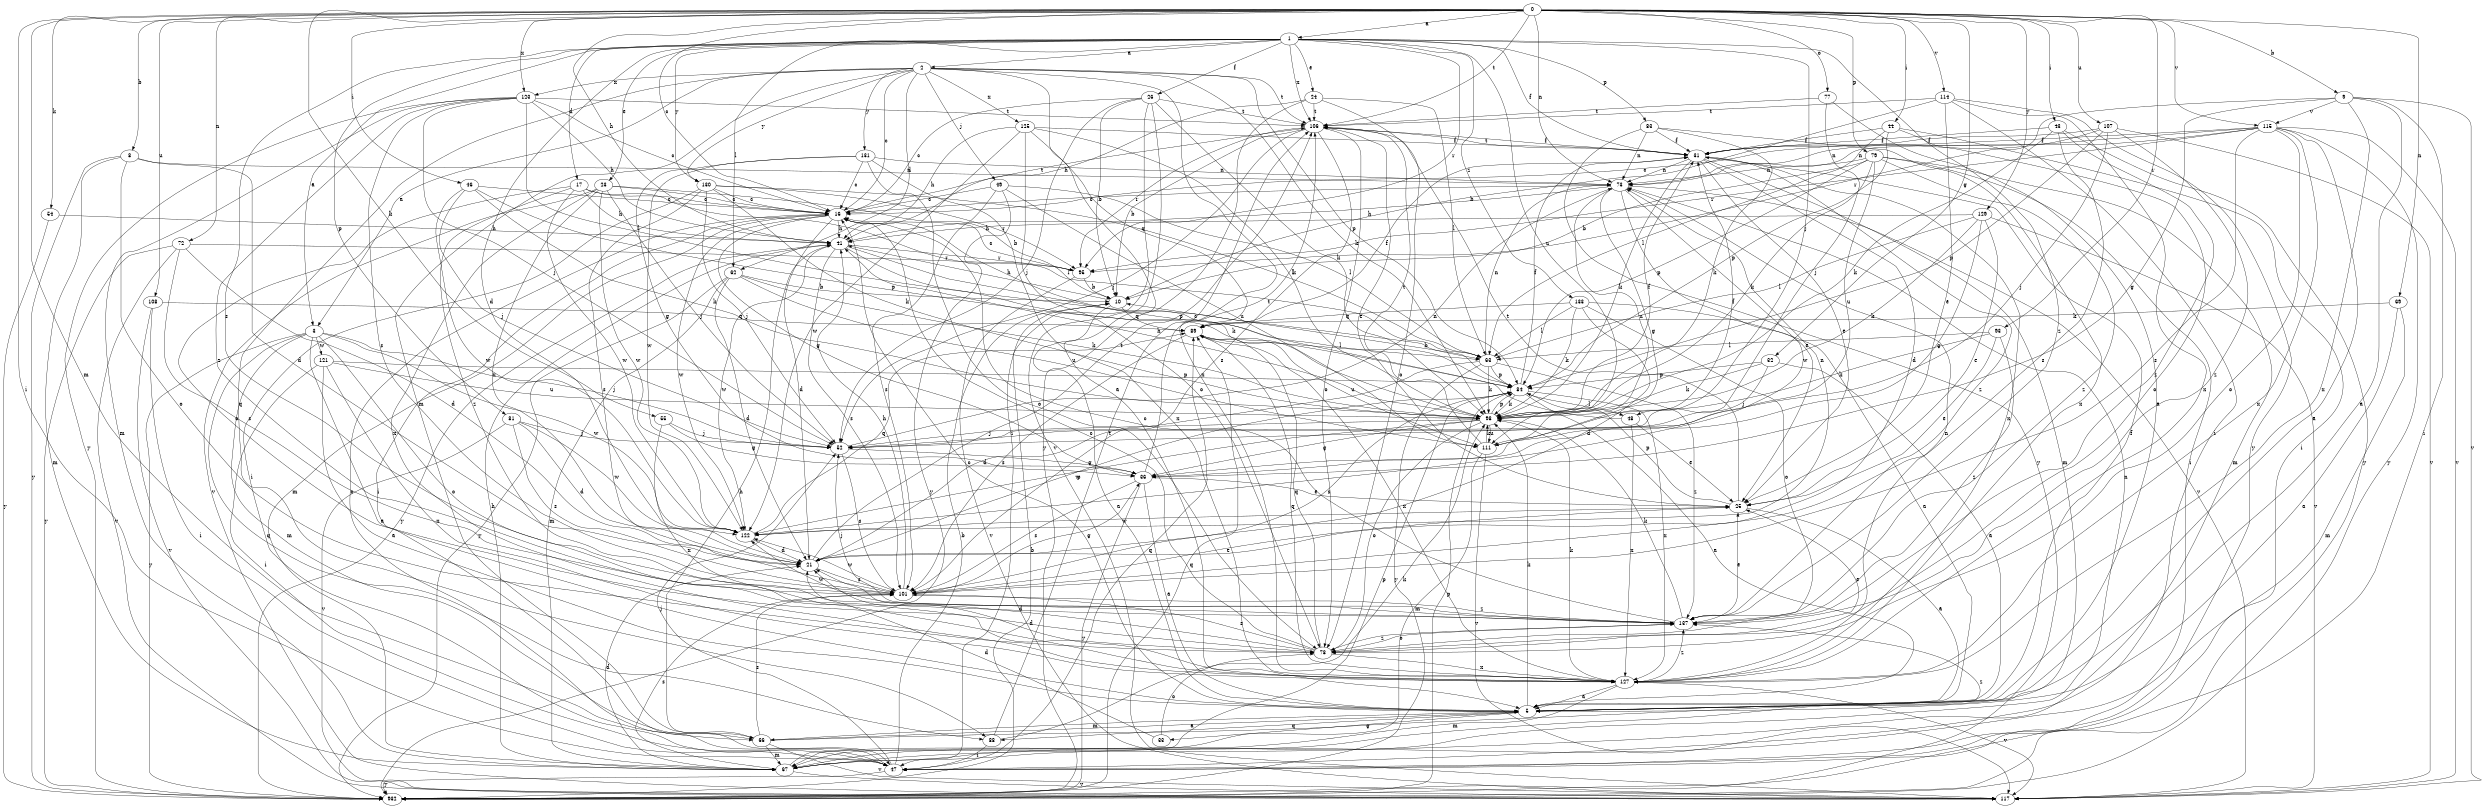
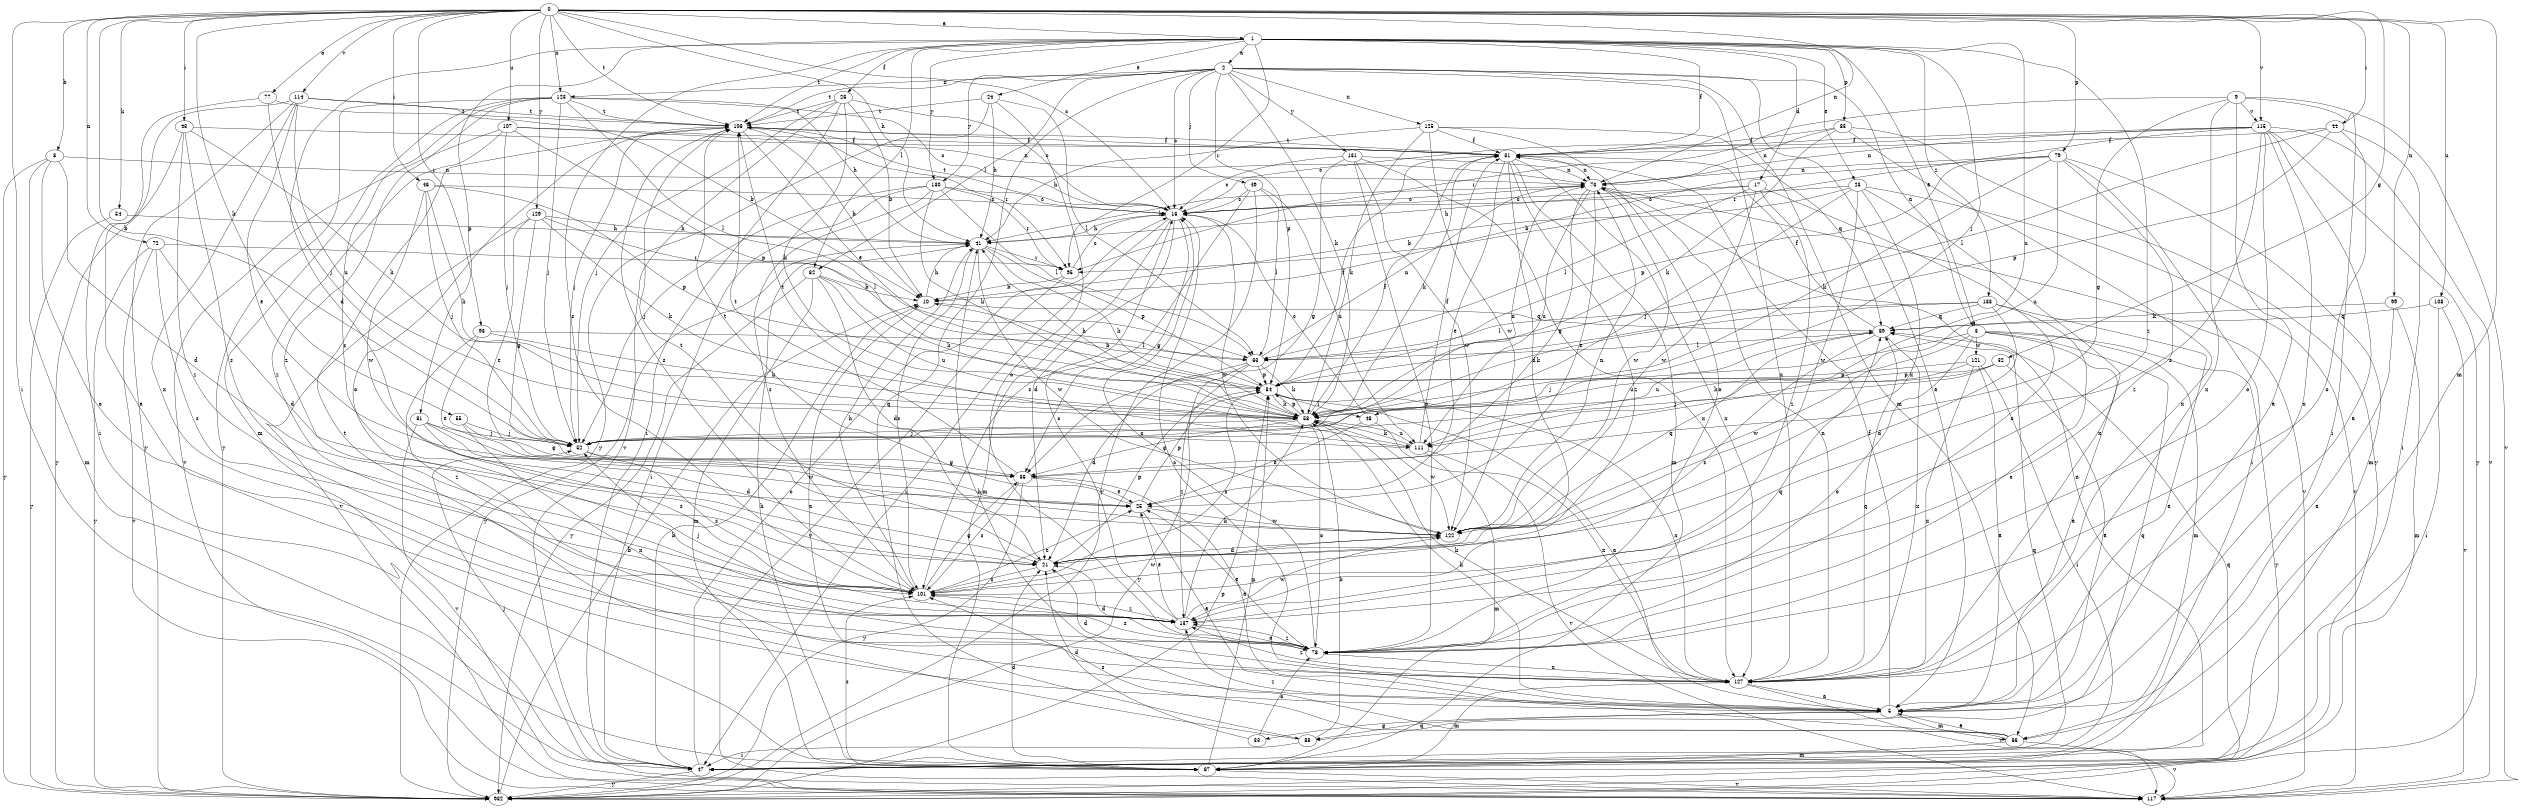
(1946, 14) -> (100, 166)
(1298, 83) -> (819, 83)
(2398, 302) -> (2394, 302)
(1400, 386) -> (1036, 345)
none -> (768, 408)
(1489, 419) -> (1306, 419)
